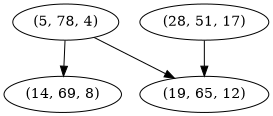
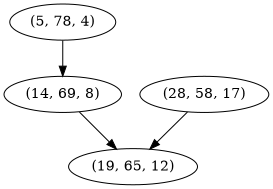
(204, 22) -> (204, 94)
(130, 56) -> (94, 127)
